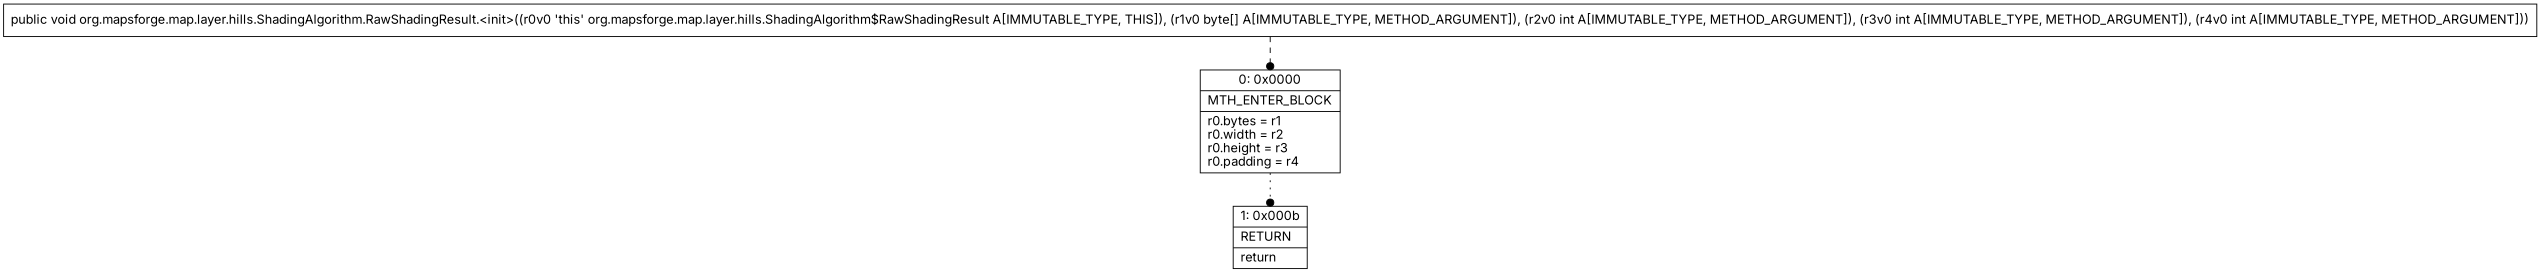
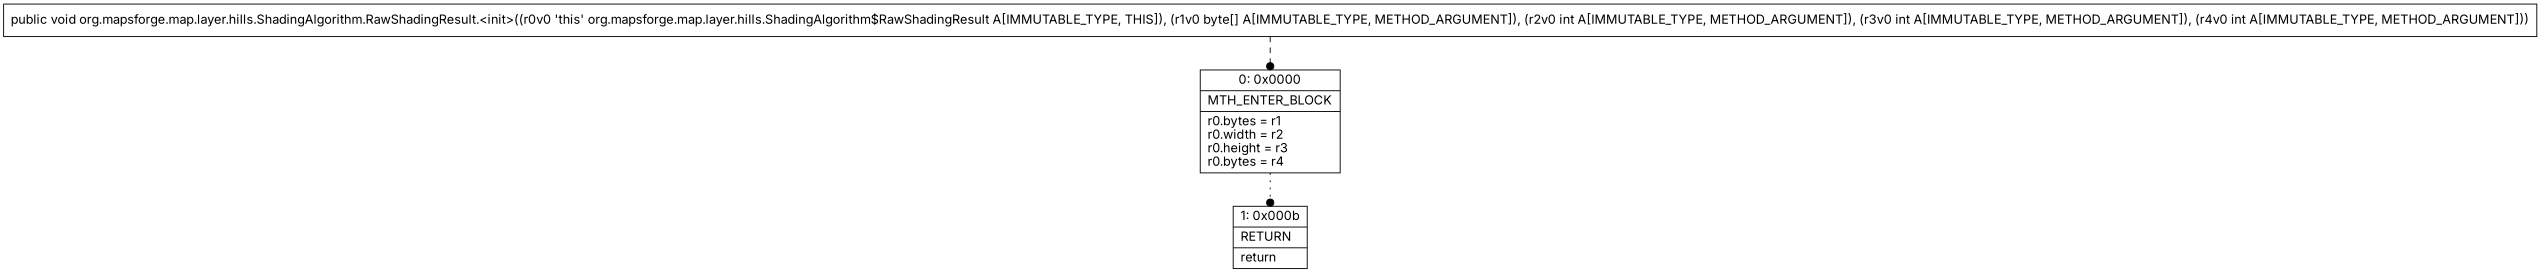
(1254, 162) -> (1246, 162)
